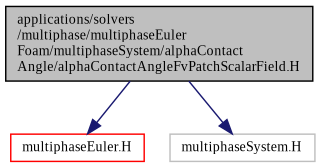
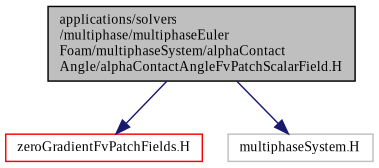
(77, 148) -> (104, 148)
